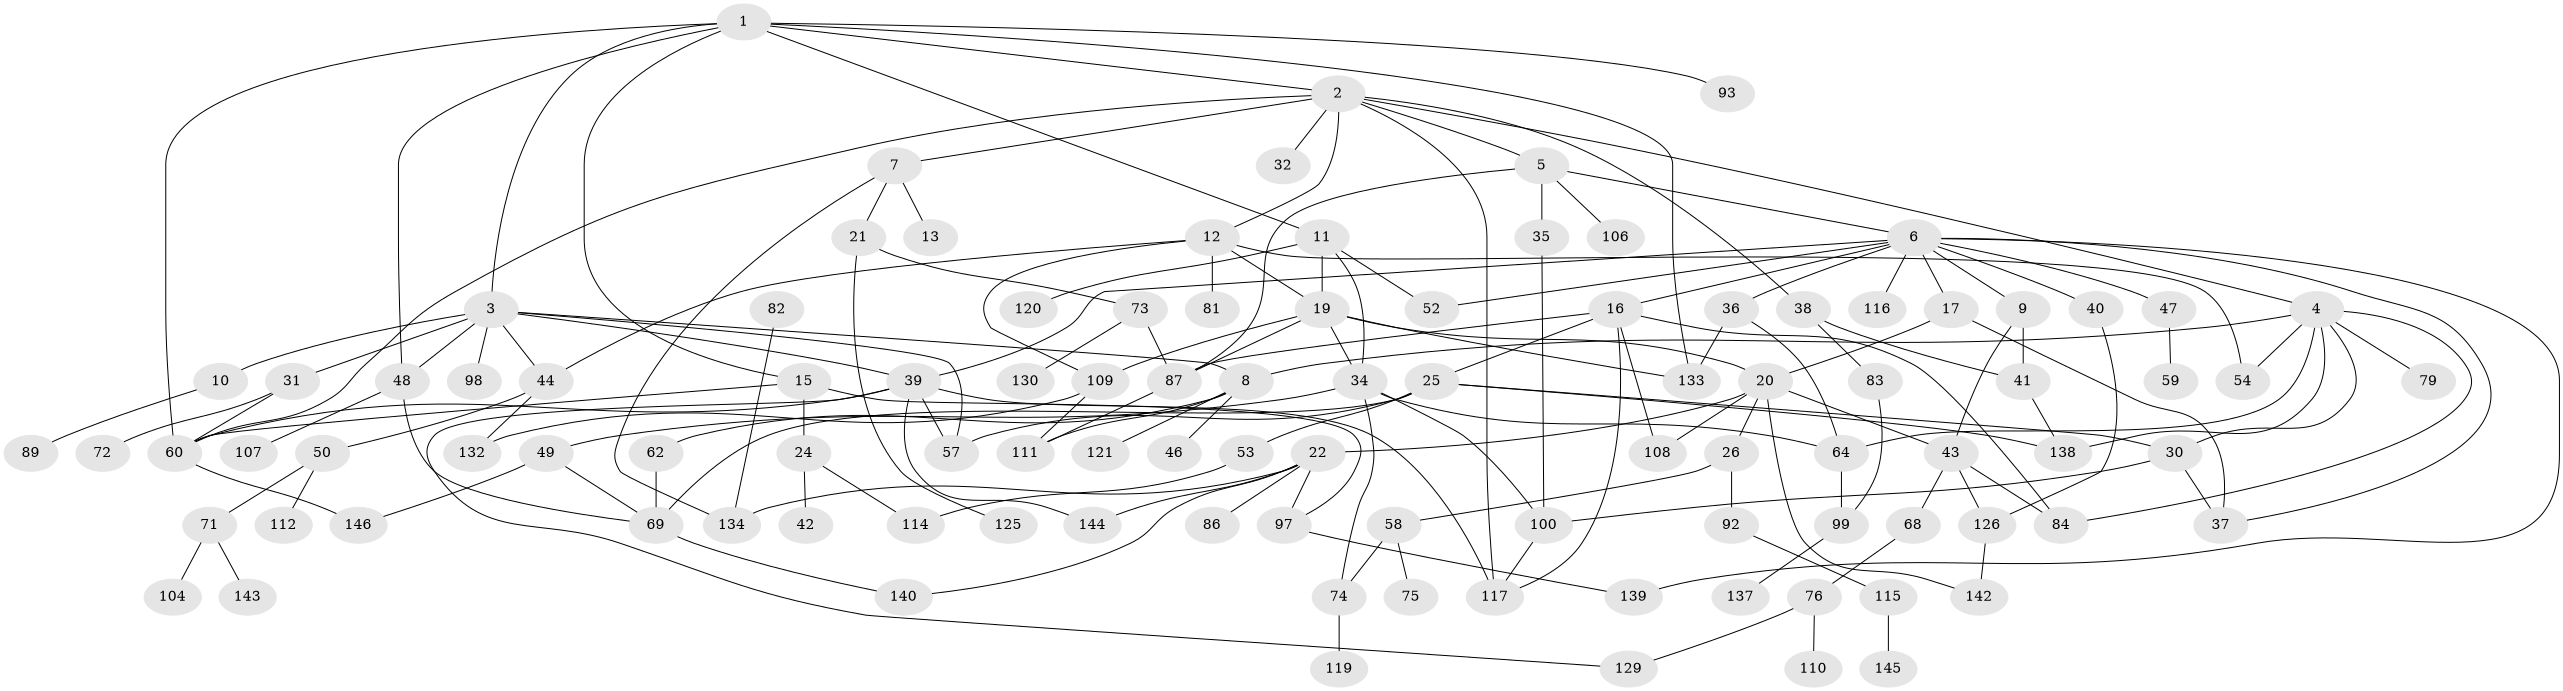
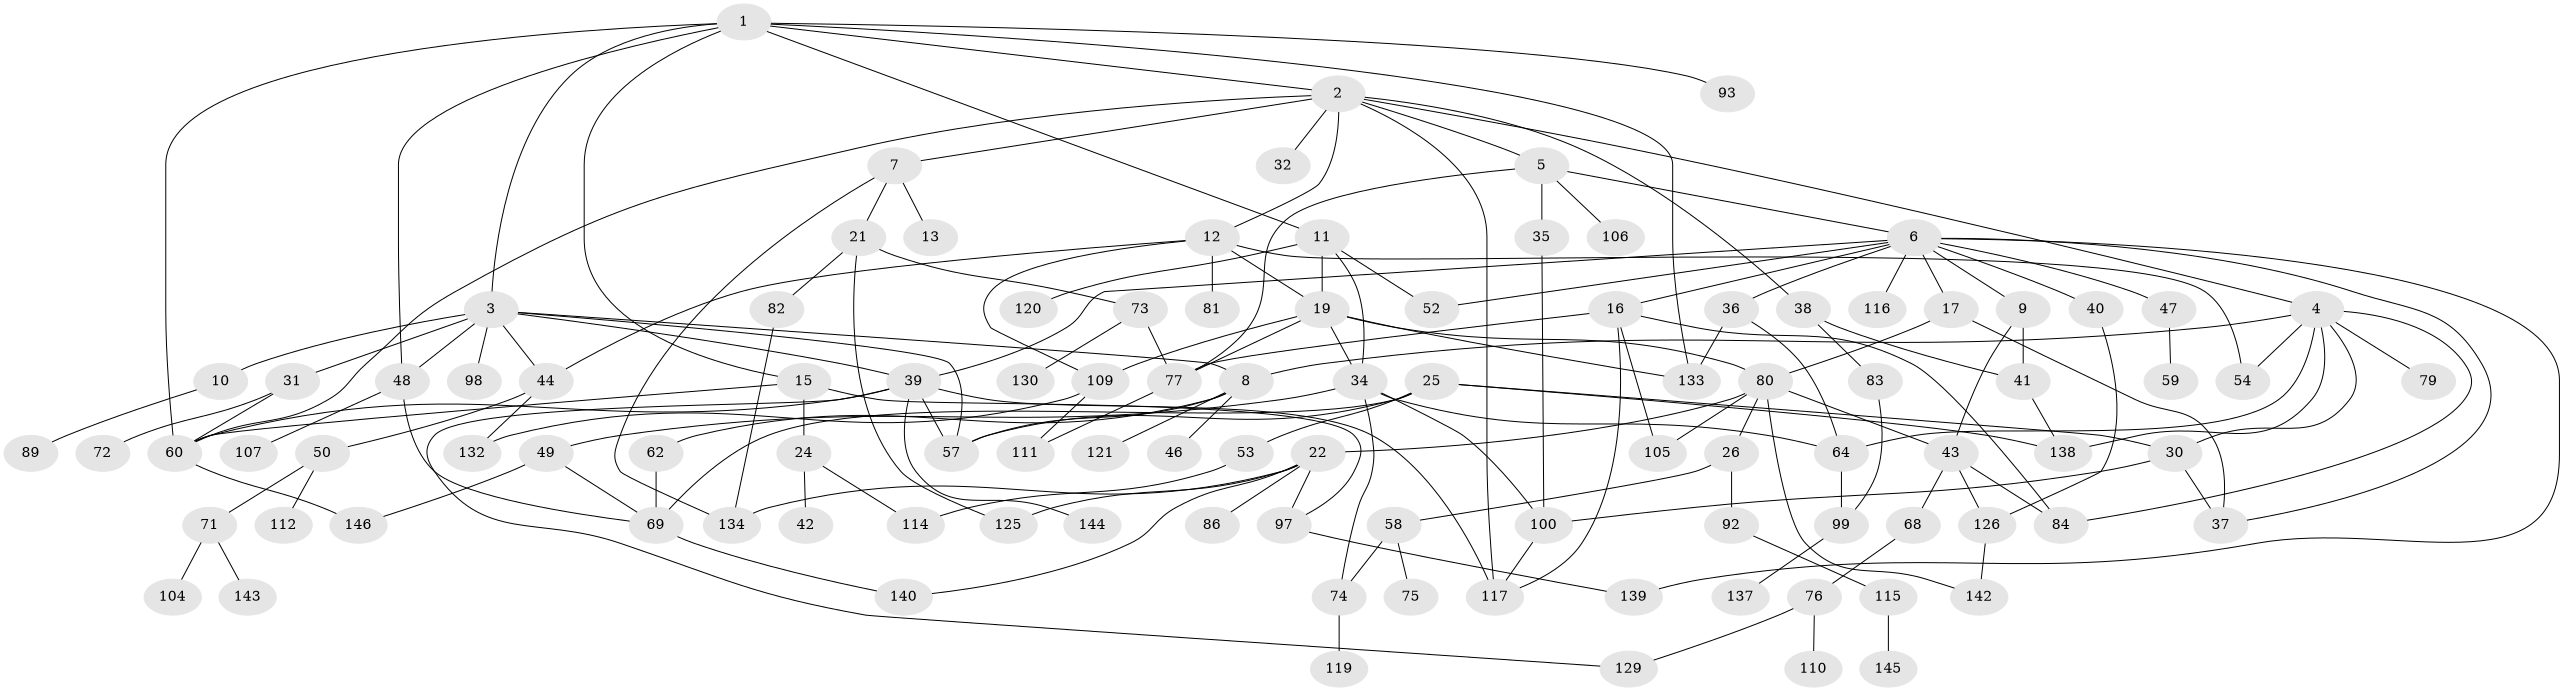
none -> (823, 269)
(1500, 355) -> none
(1174, 381) -> (1174, 381)
(1766, 381) -> (1766, 381)
(1136, 418) -> (1099, 417)
(1658, 453) -> (1658, 453)
(1184, 496) -> (1165, 491)
